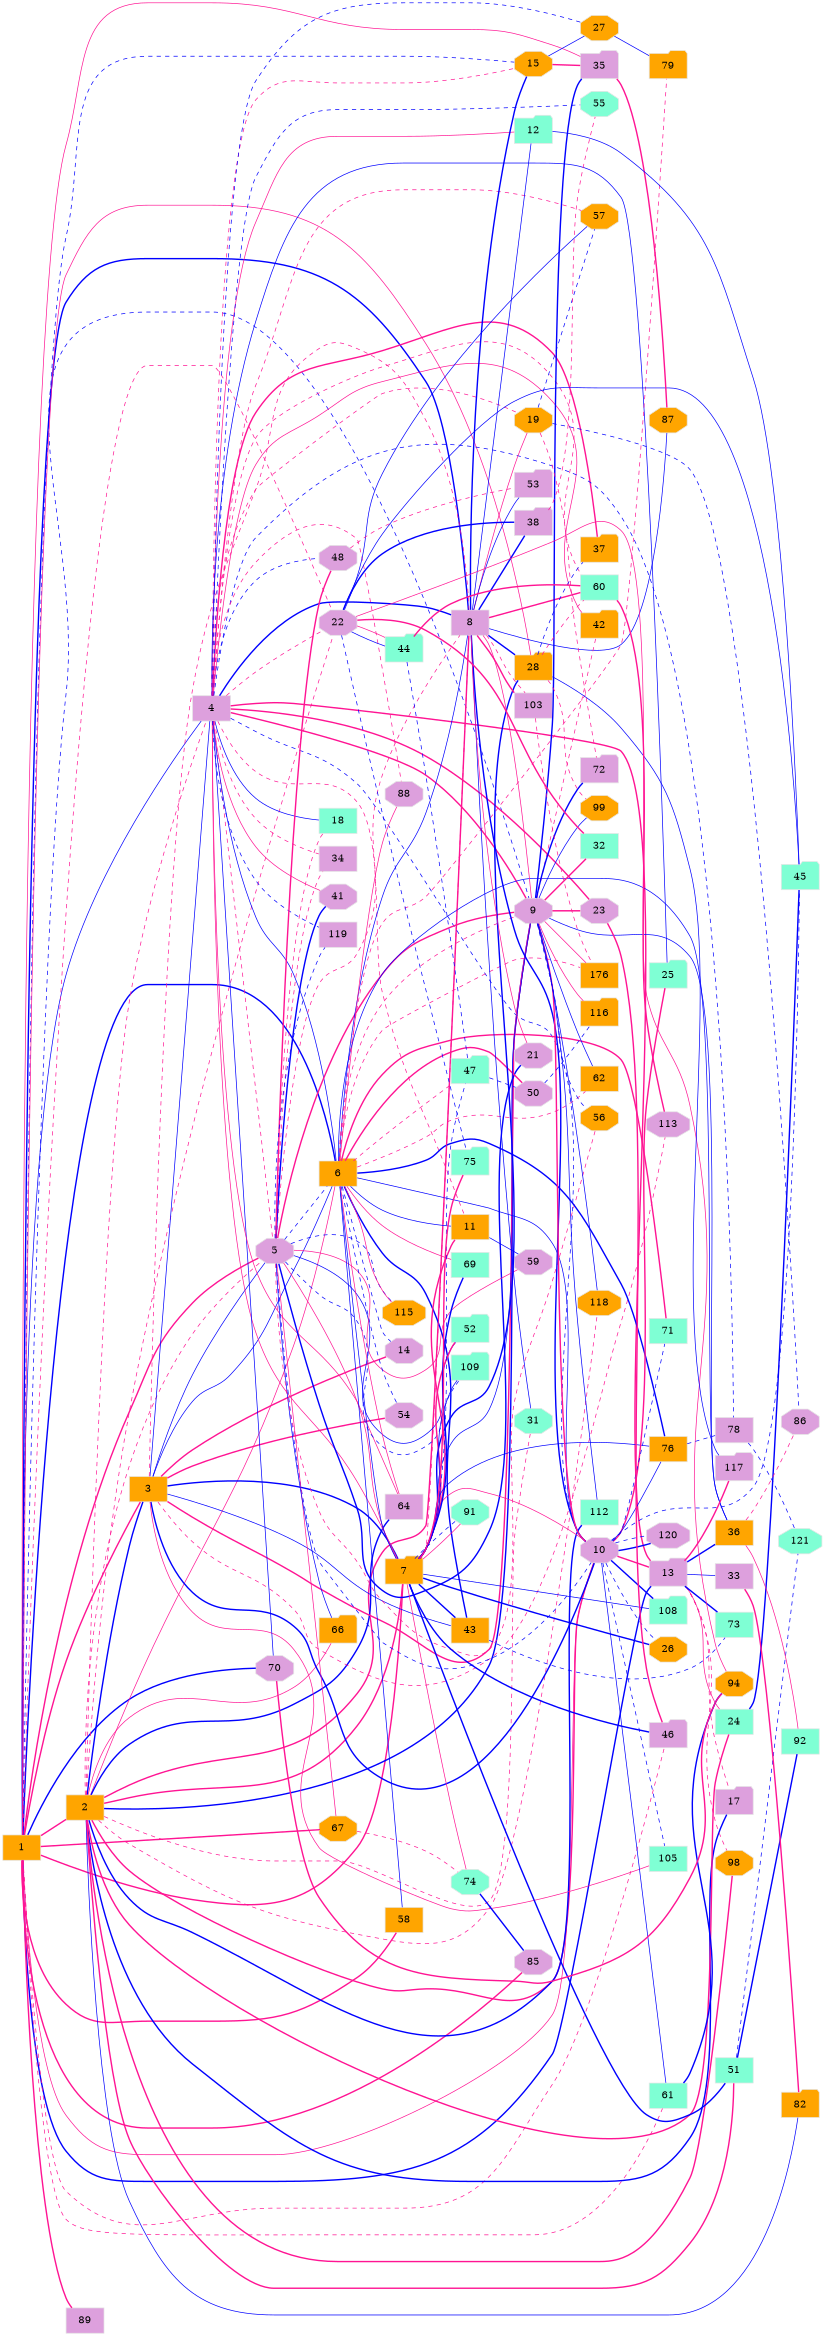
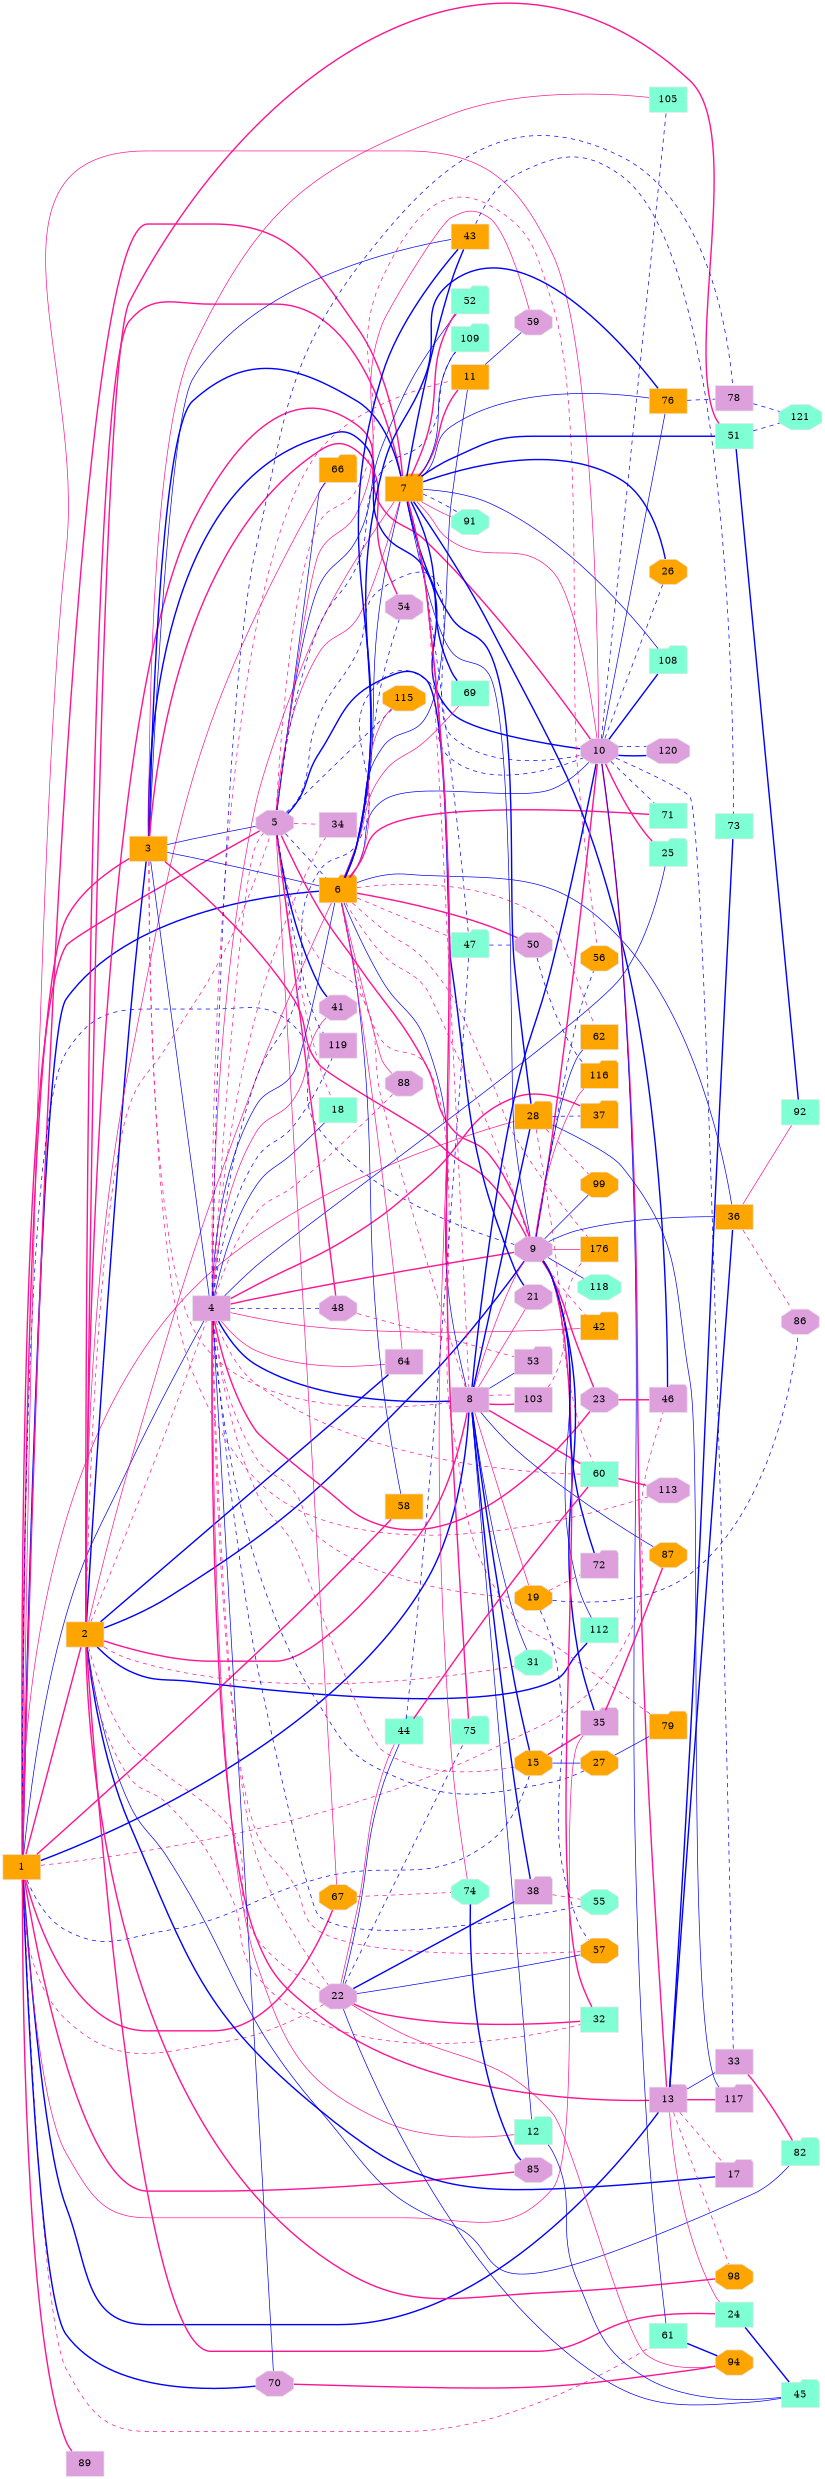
(791, 1193) -> (717, 1381)
(599, 1303) -> (599, 1287)
(404, 1351) -> none
(516, 1826) -> (242, 1942)
(800, 2105) -> (800, 2153)
